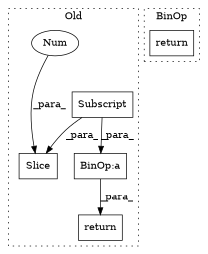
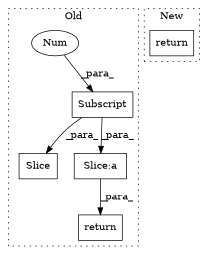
(172, 17) -> (172, 17)
(32, 99) -> (76, 71)
(100, 166) -> (100, 166)
